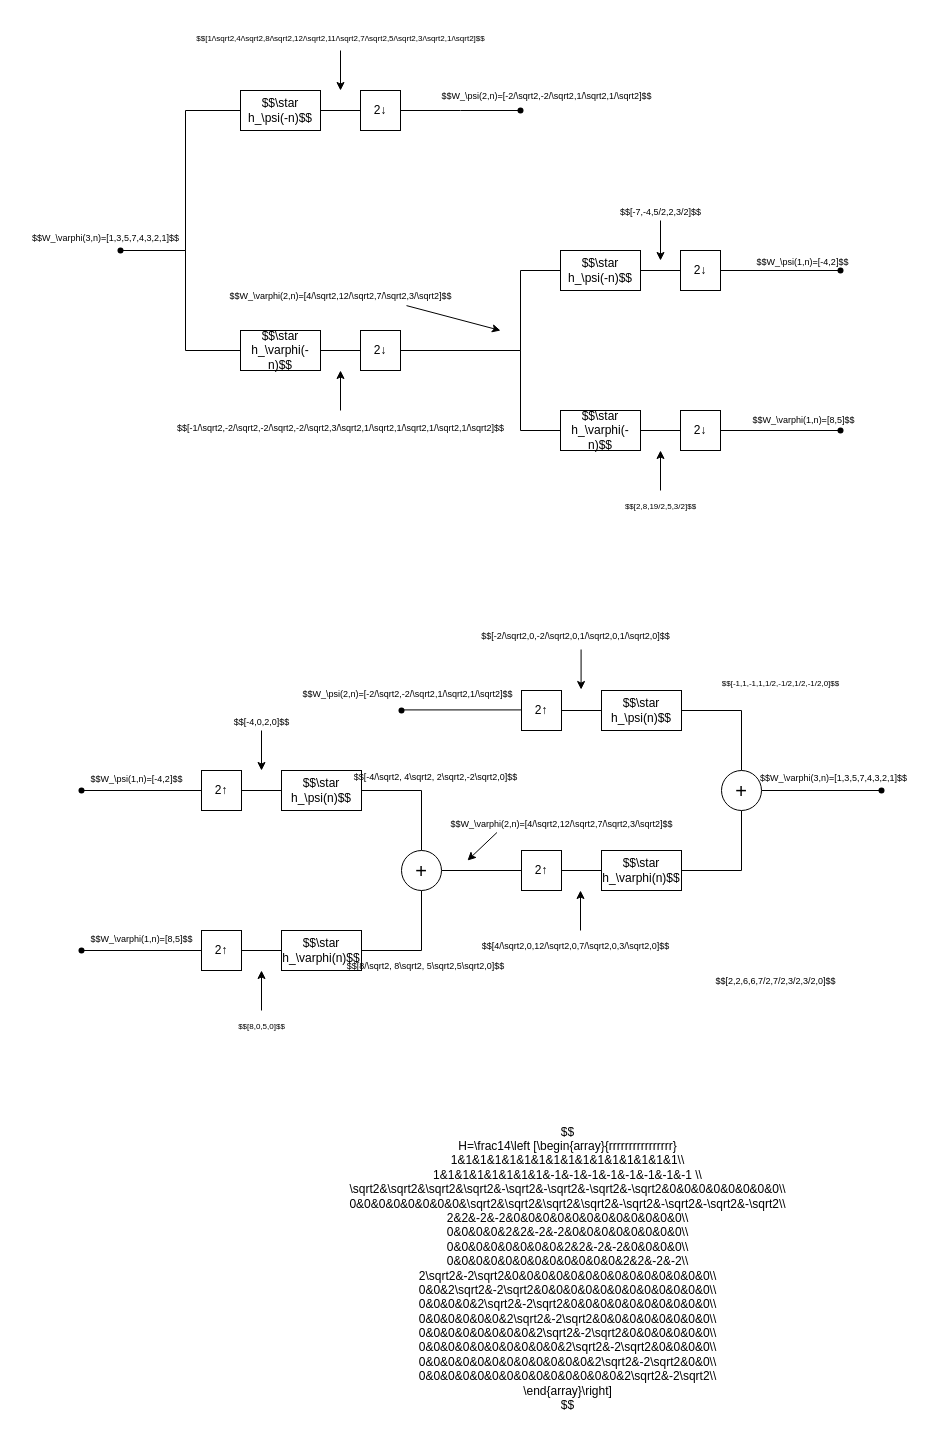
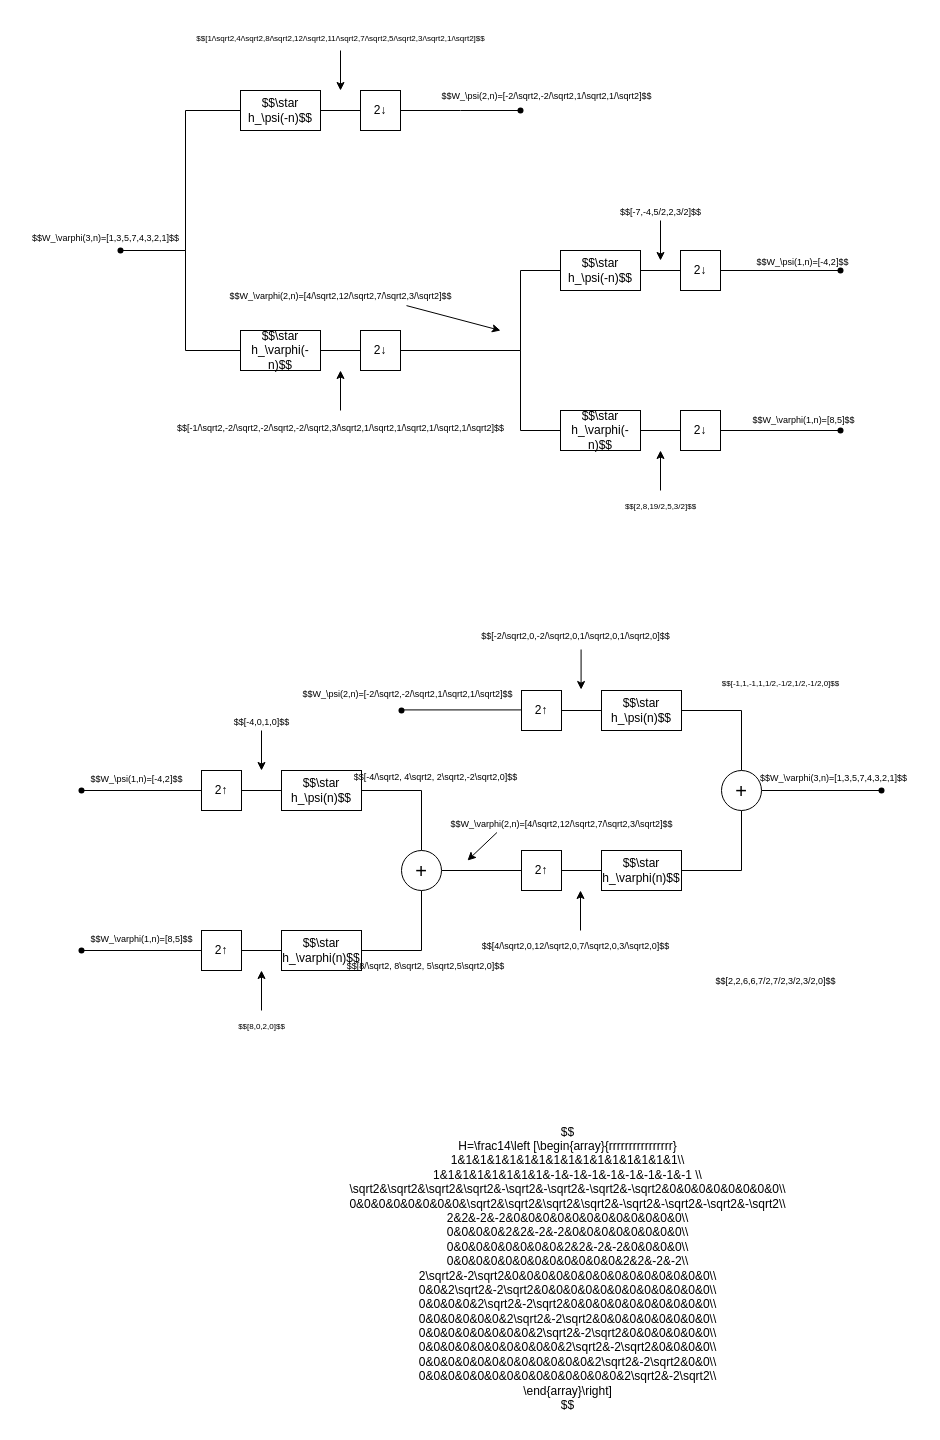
(262, 720) -> (262, 720)
(262, 1024) -> (262, 1024)
